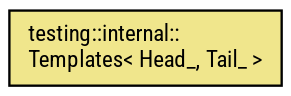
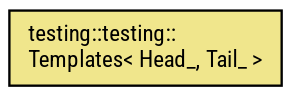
(146, 48) -> (146, 48)
